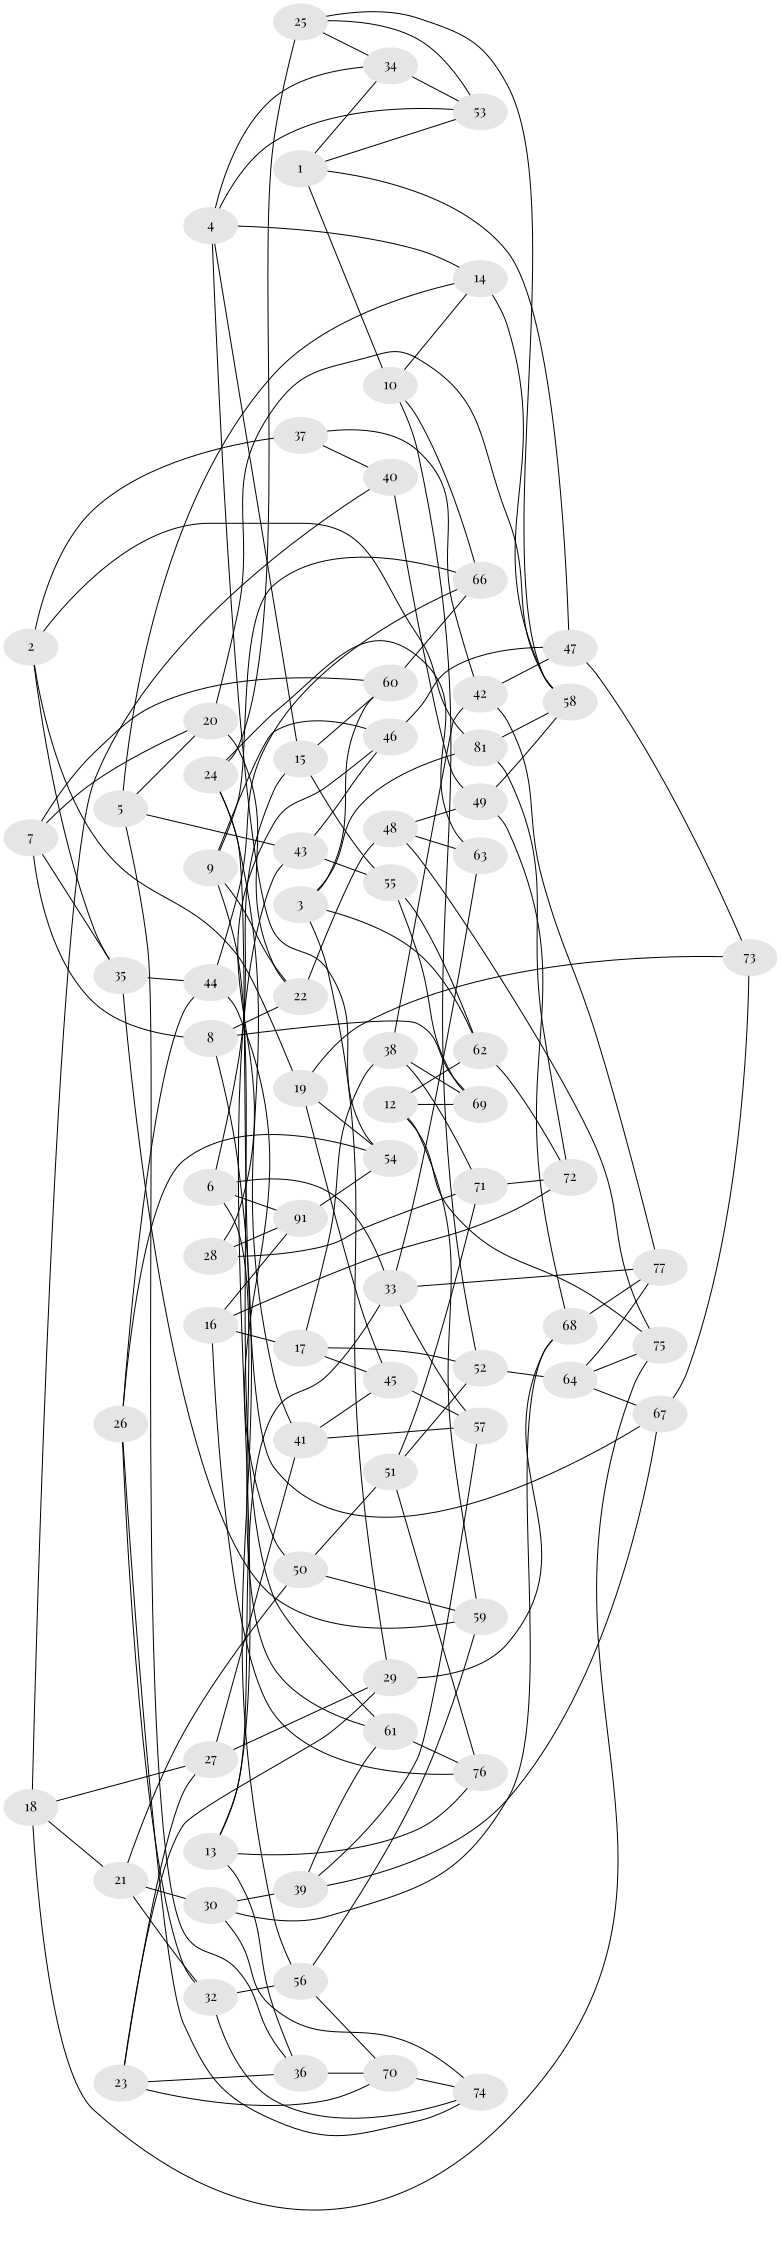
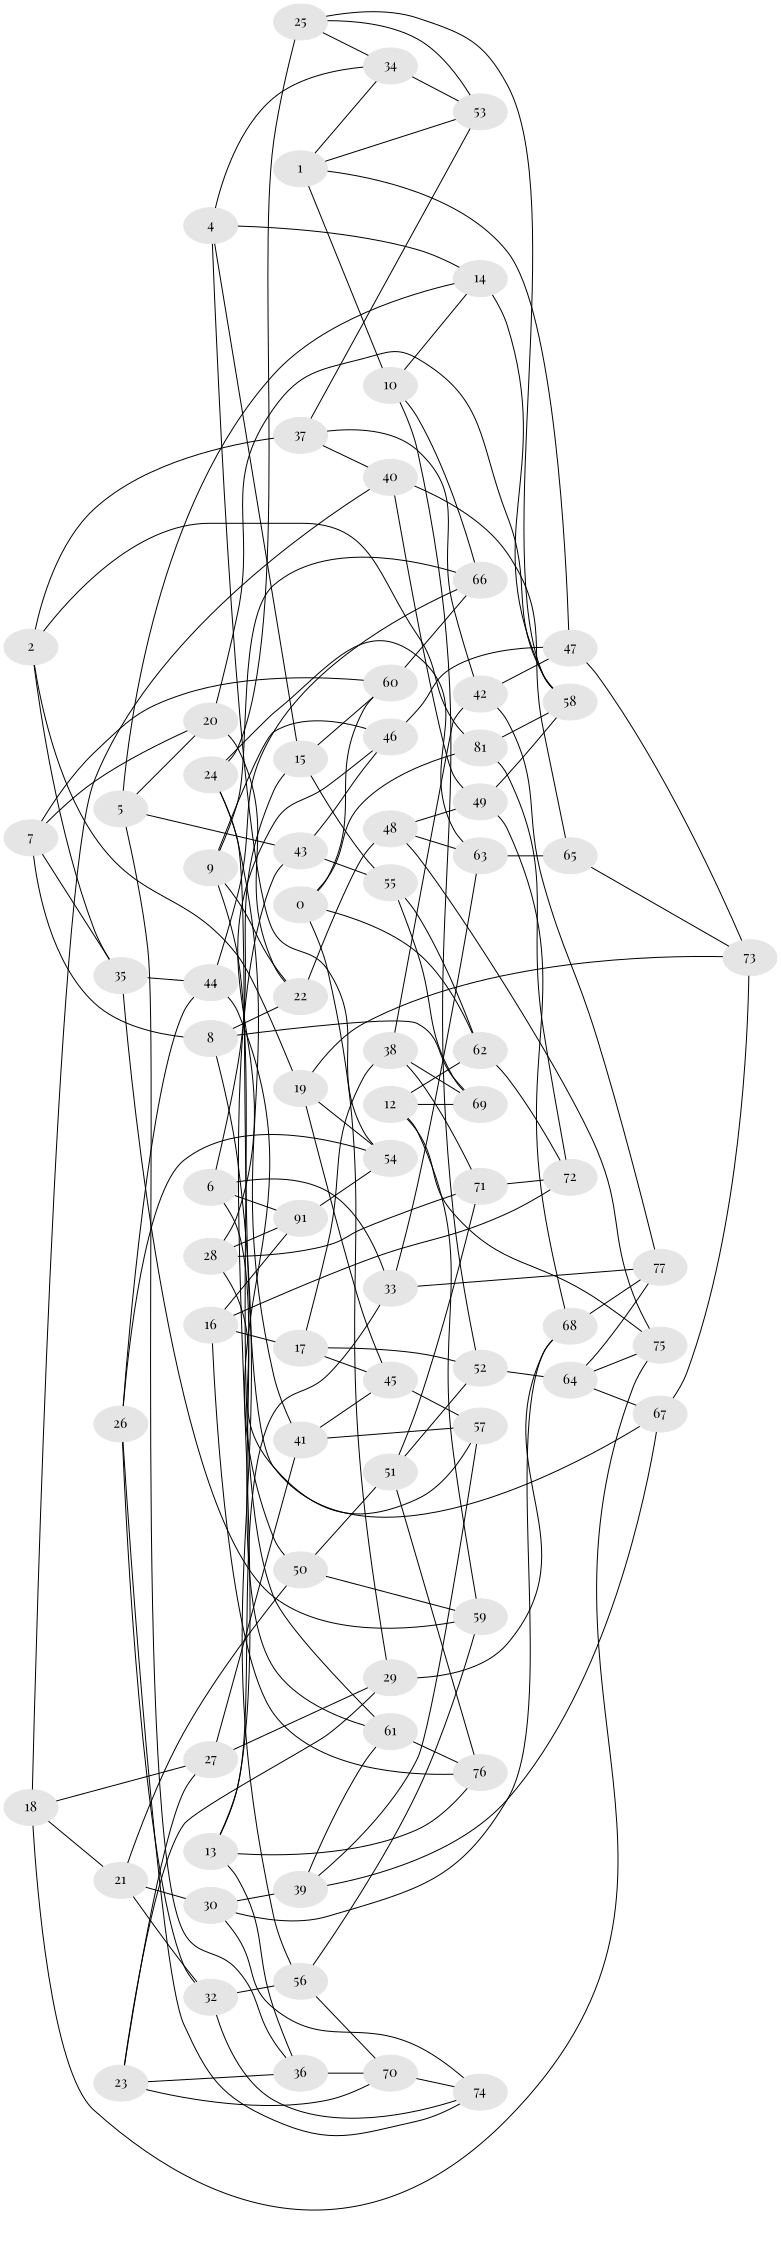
(319, 122) -> (391, 274)
none -> (570, 856)
(301, 905) -> (301, 905)
(437, 1370) -> (285, 1479)
